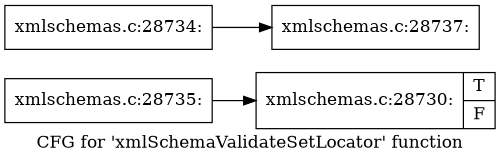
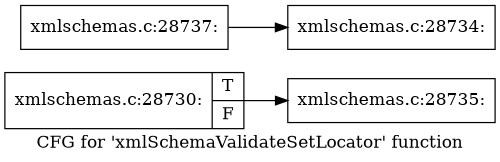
(236, 27) -> (252, 27)
(228, 101) -> (260, 101)
